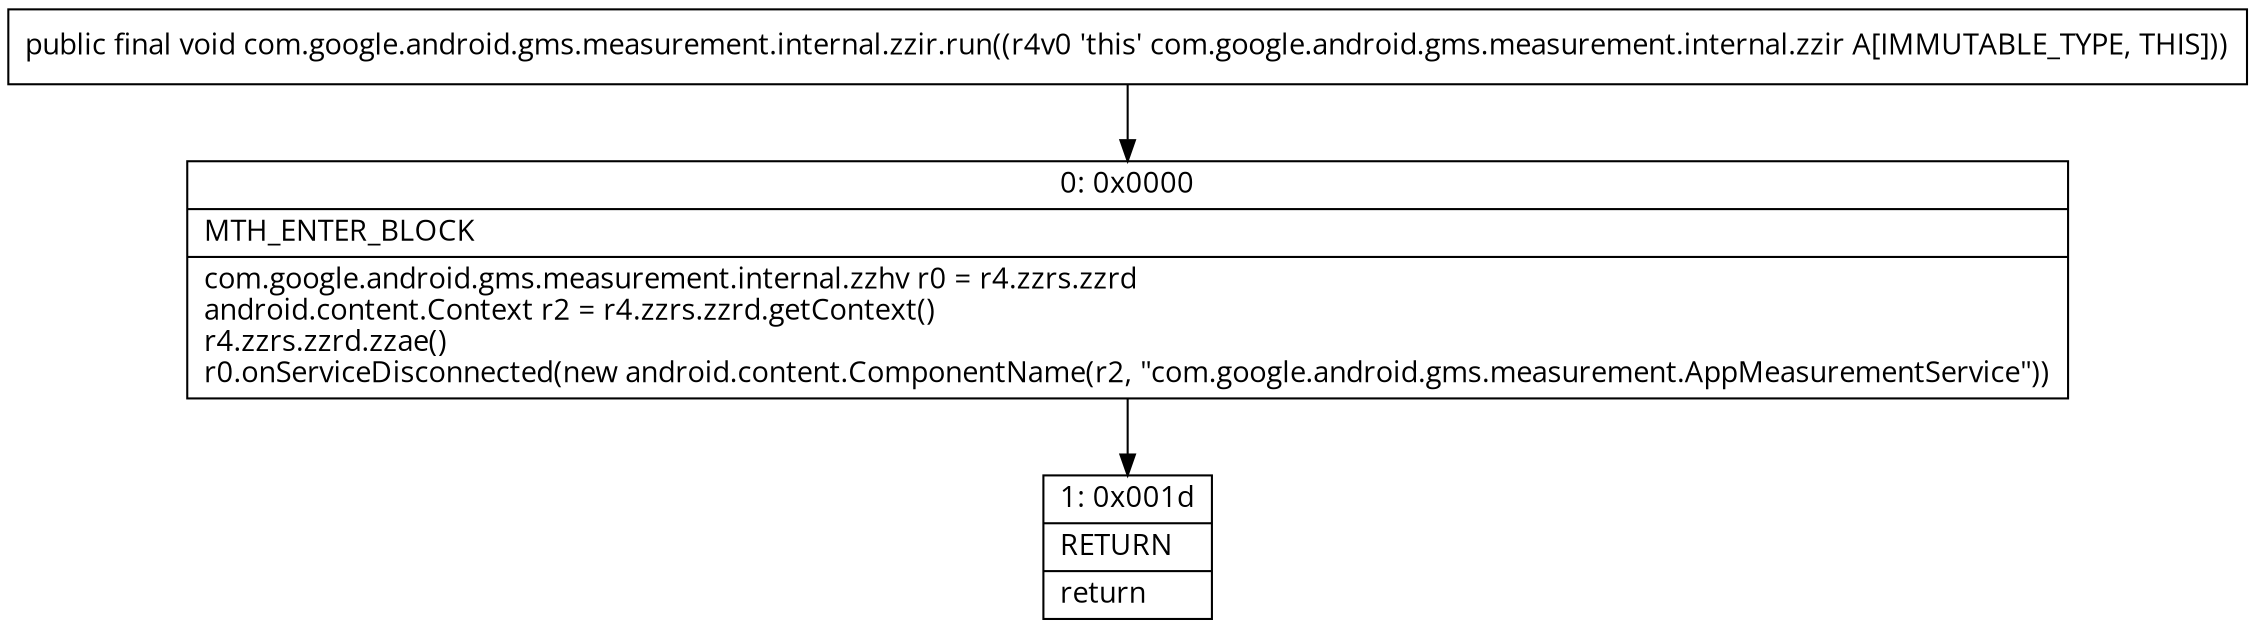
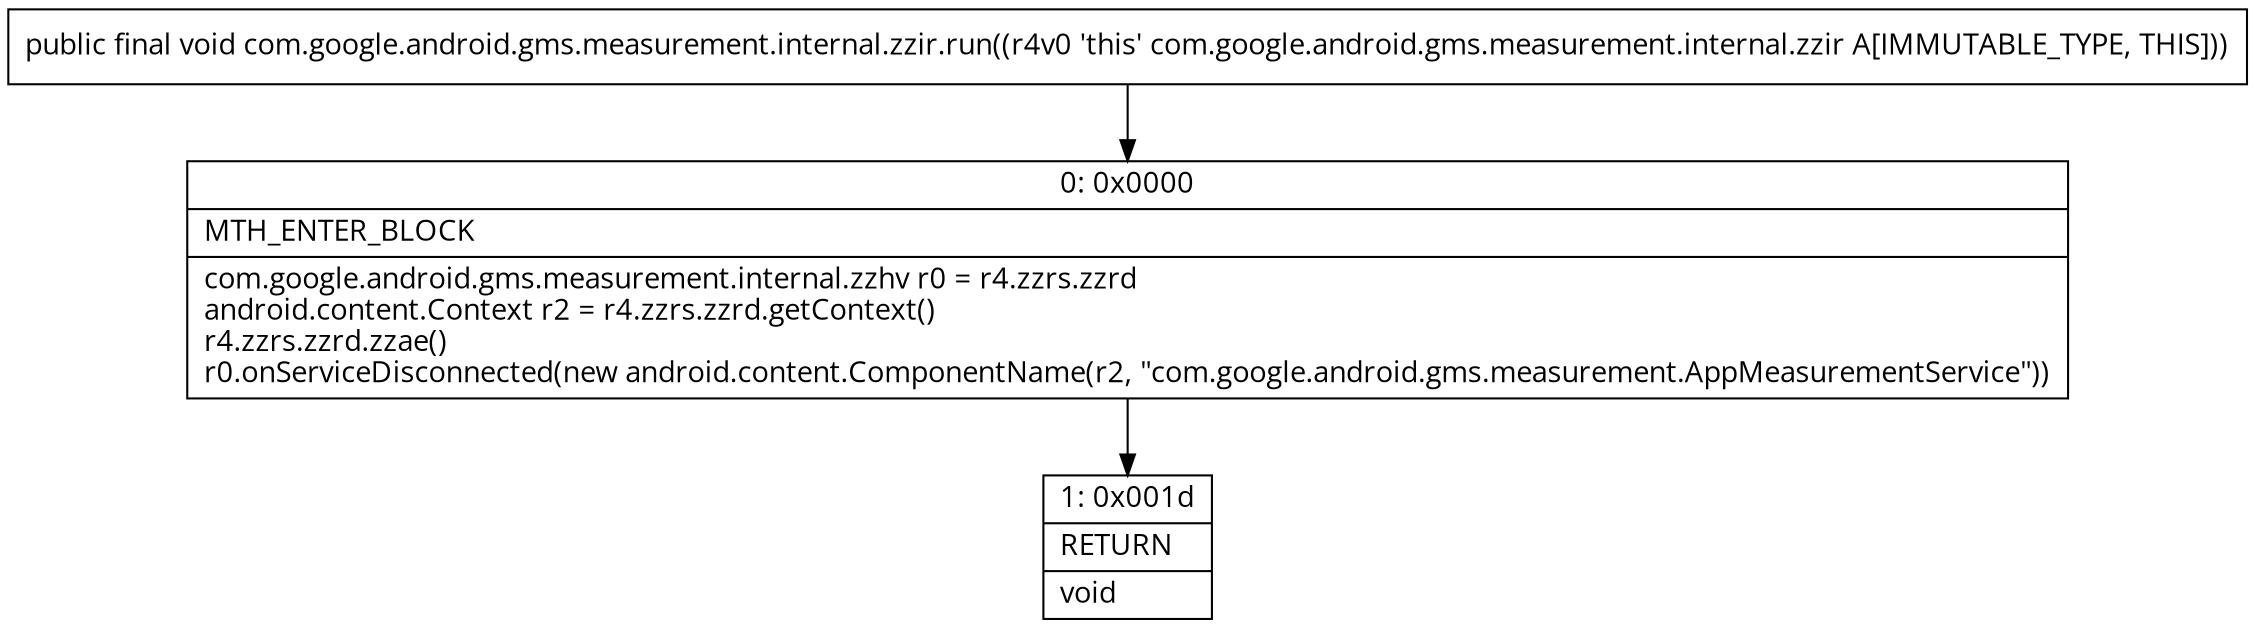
(1104, 594) -> (1089, 594)
